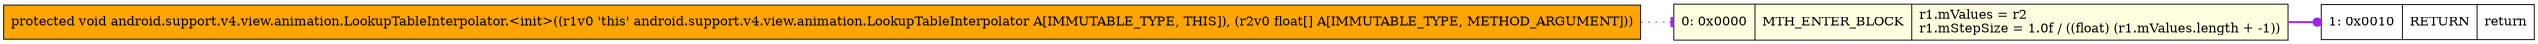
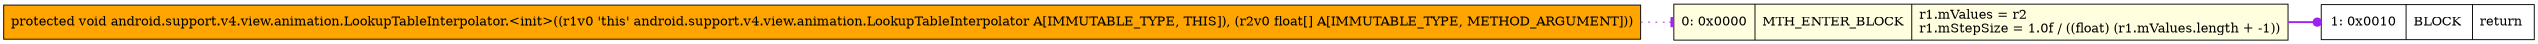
(2440, 22) -> (2437, 22)
